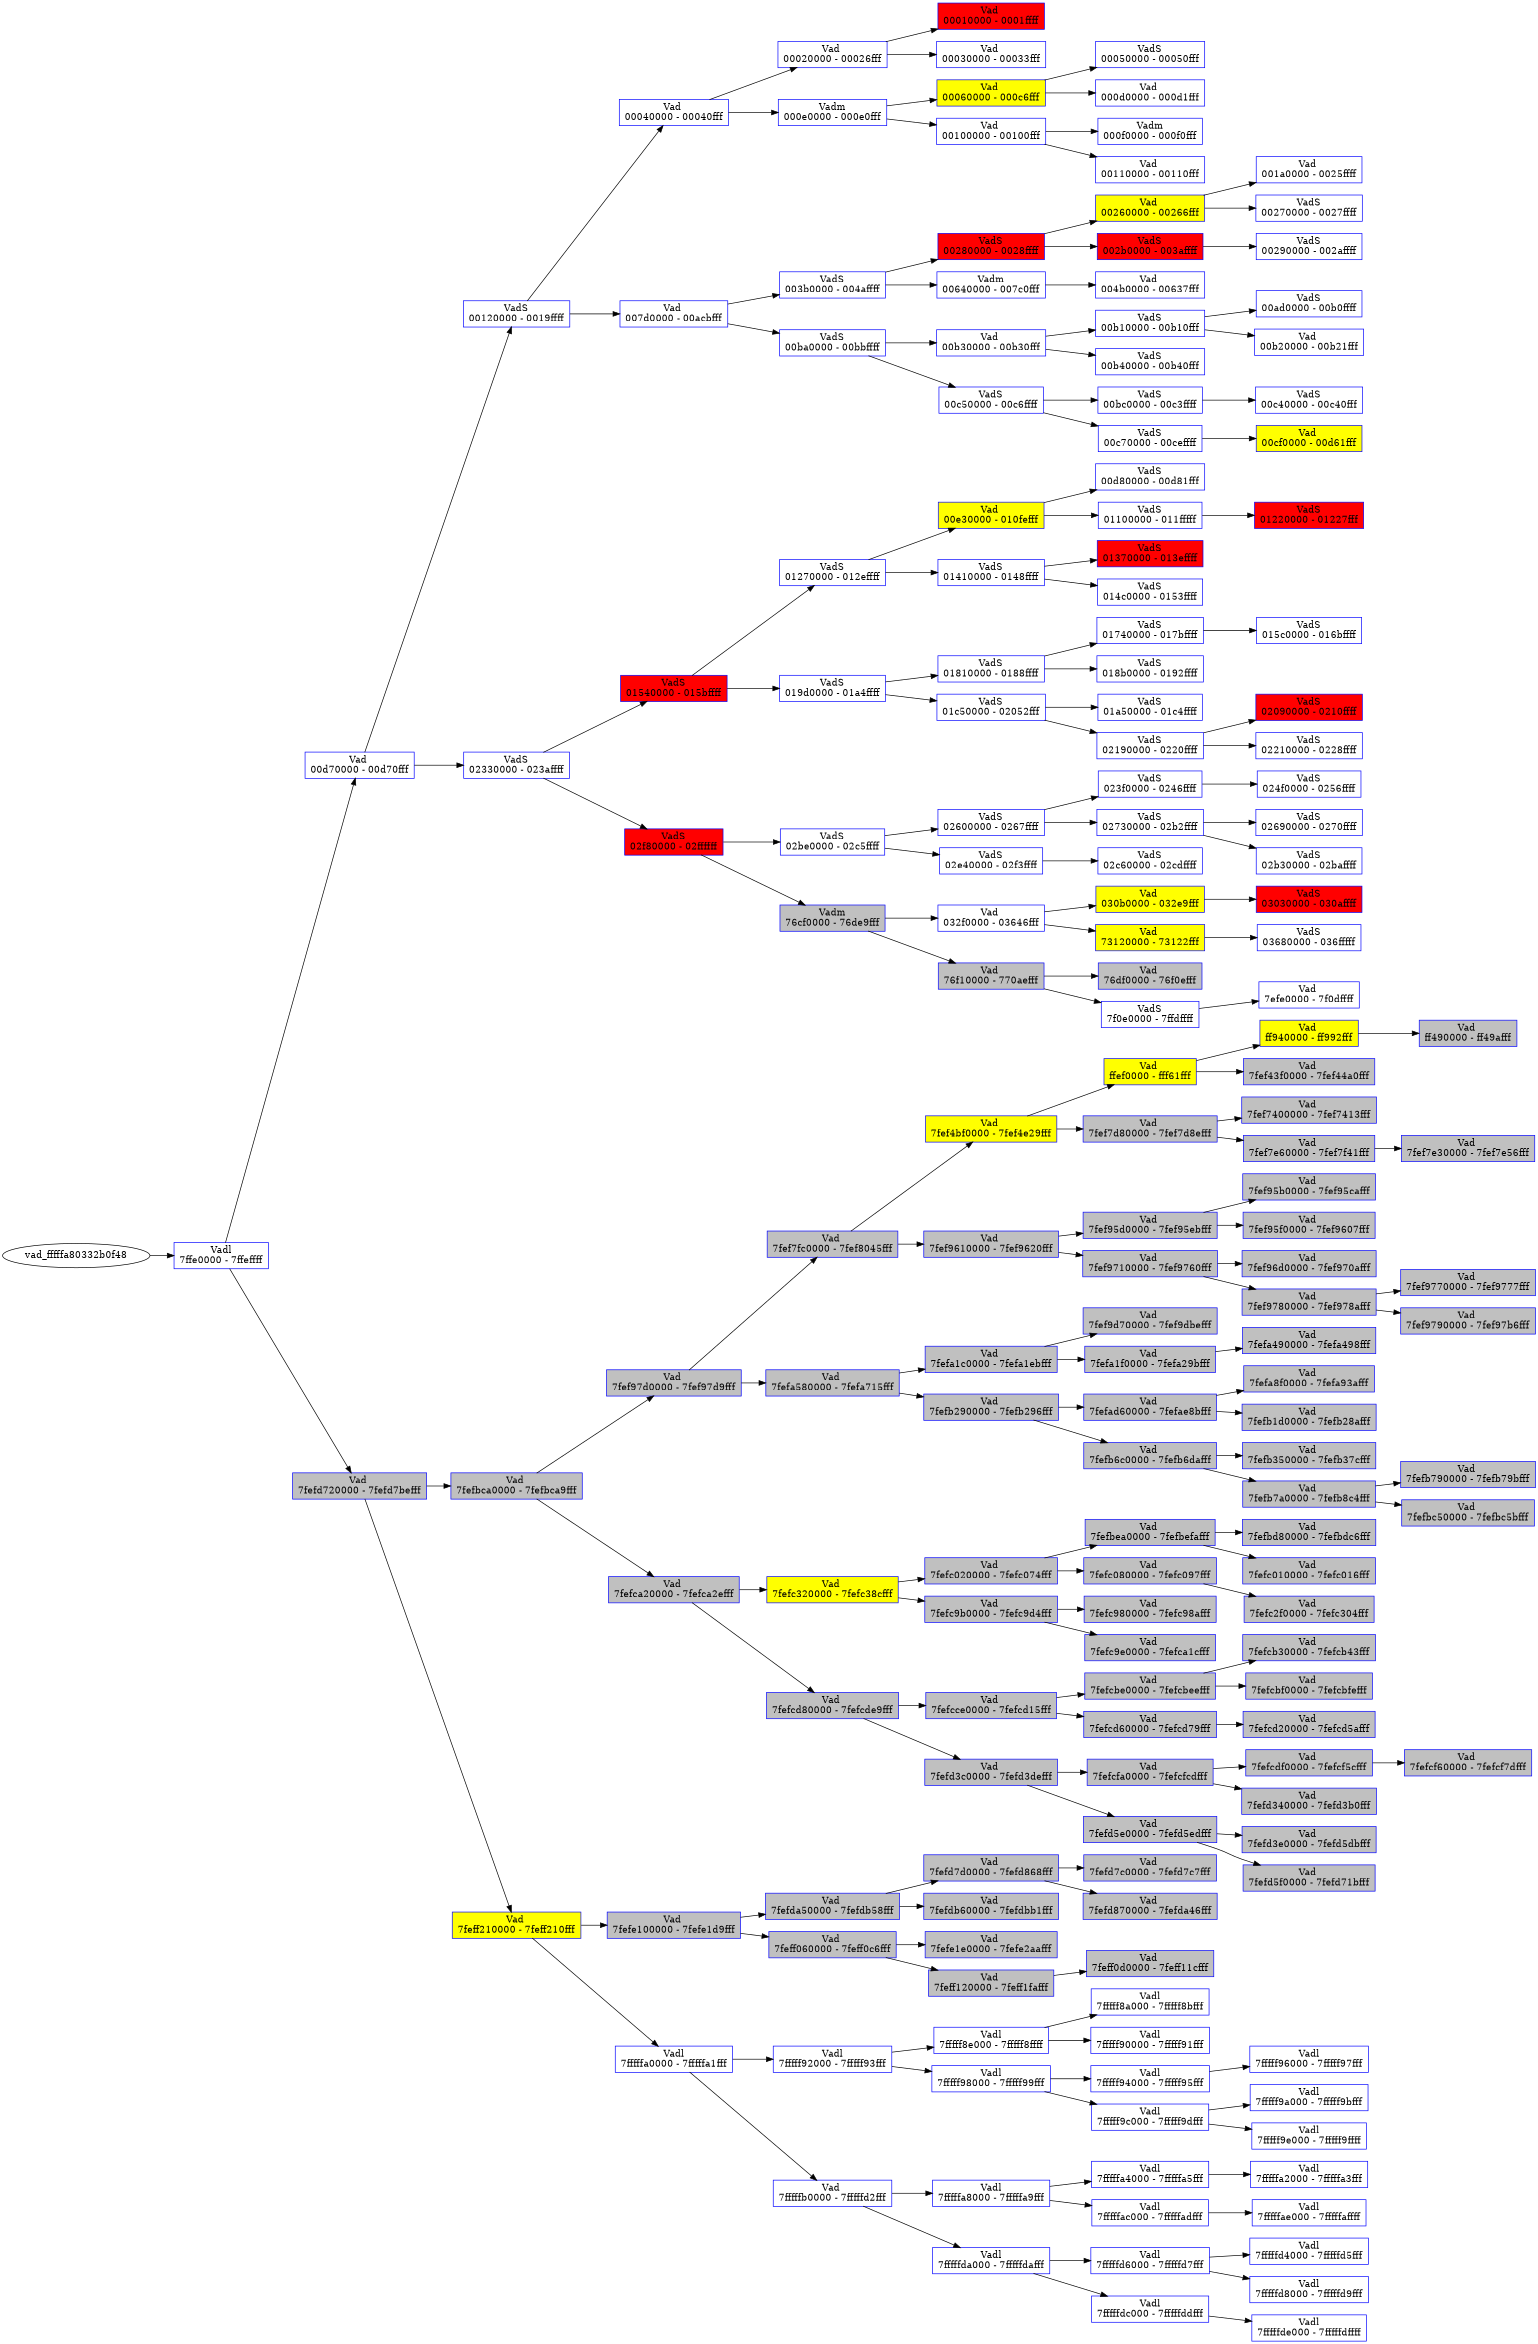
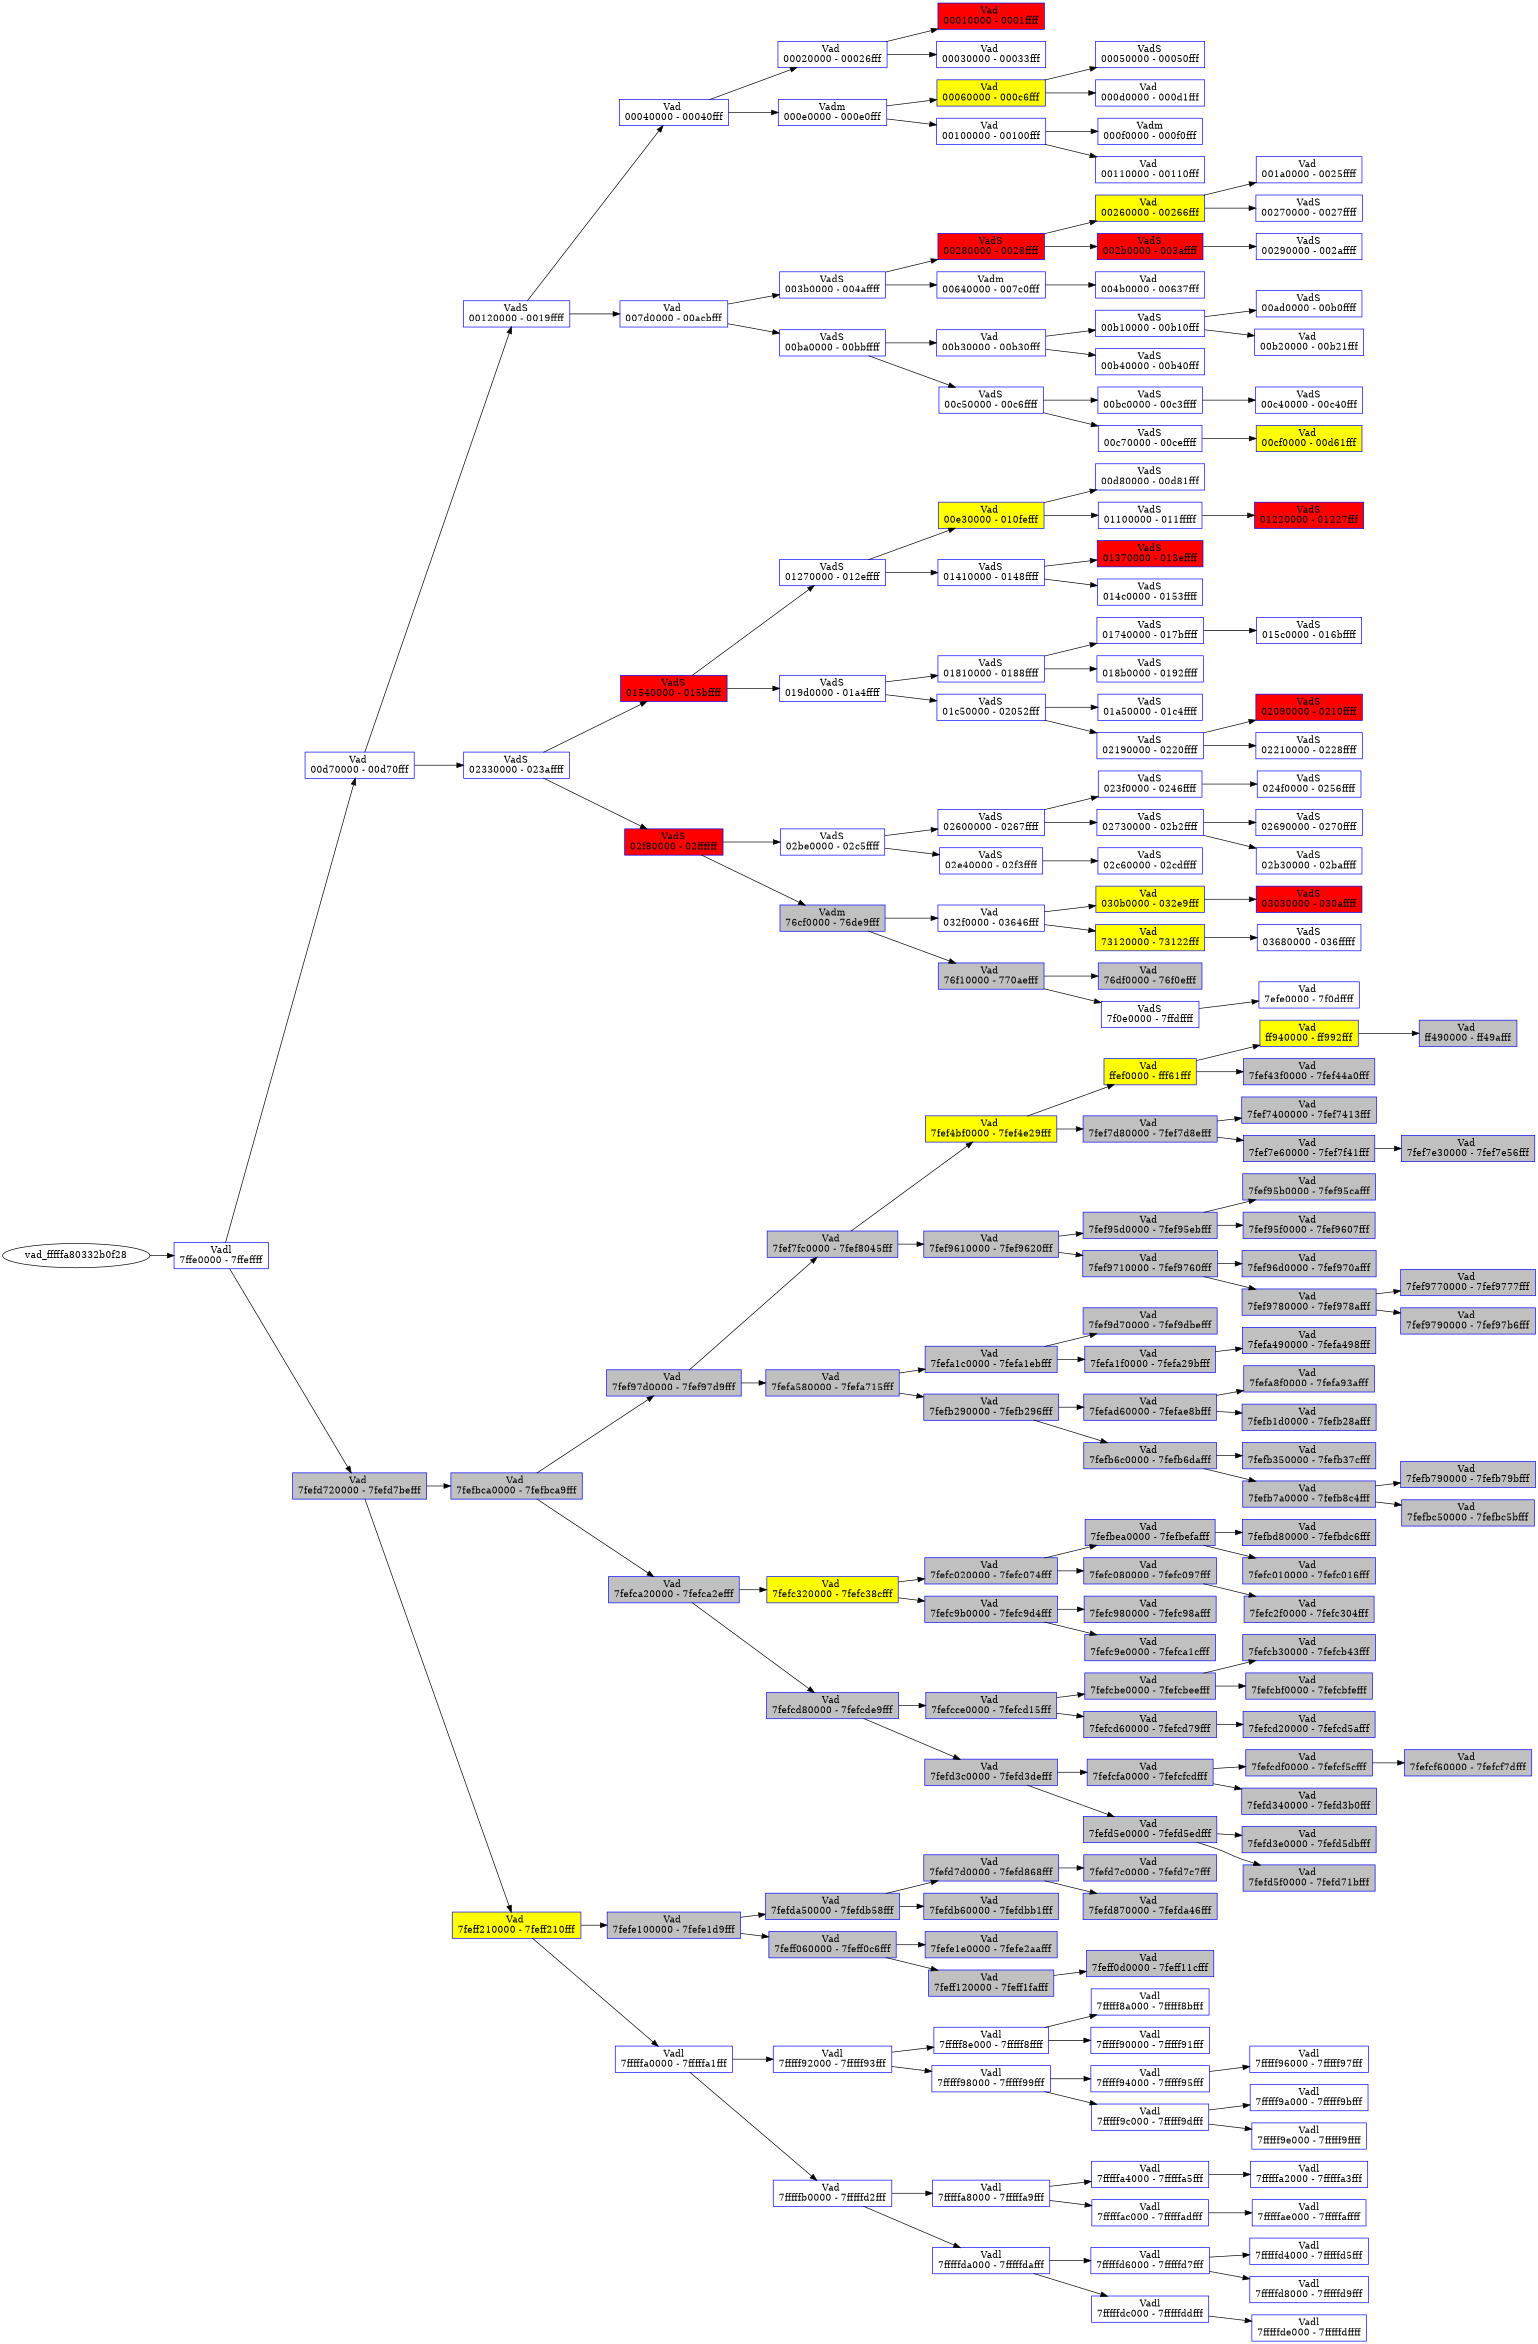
(76, 1256) -> (76, 1256)
